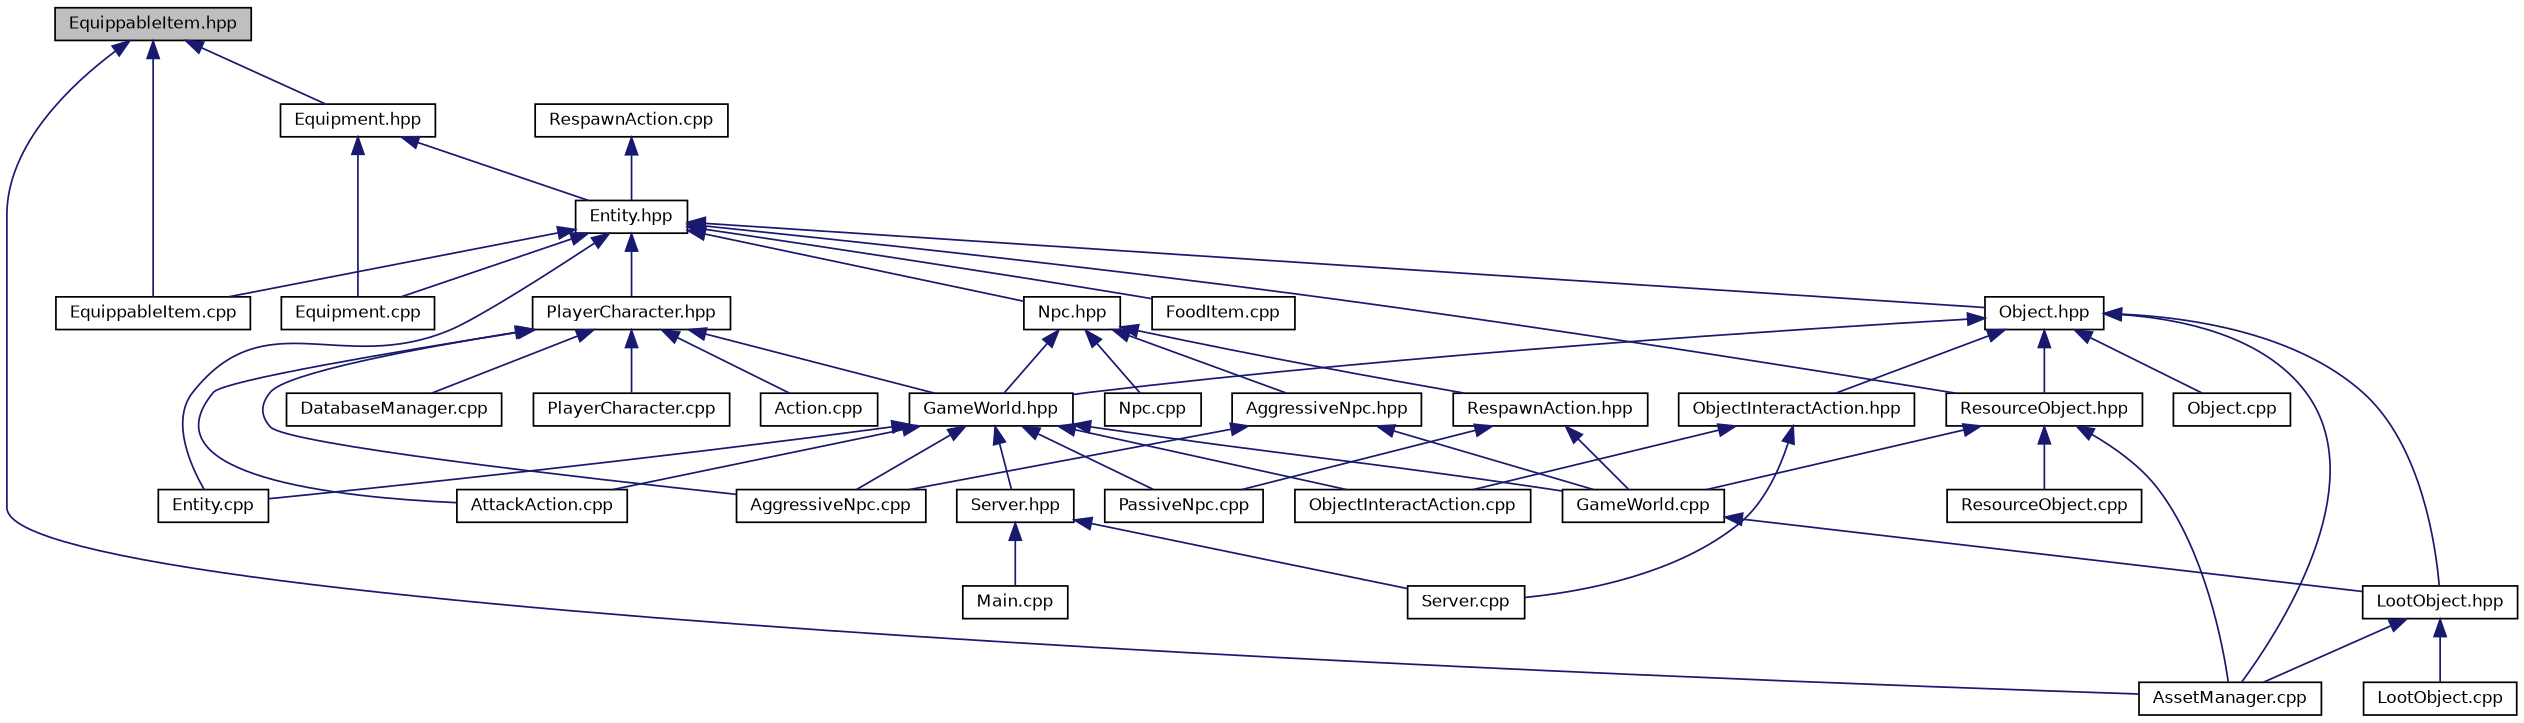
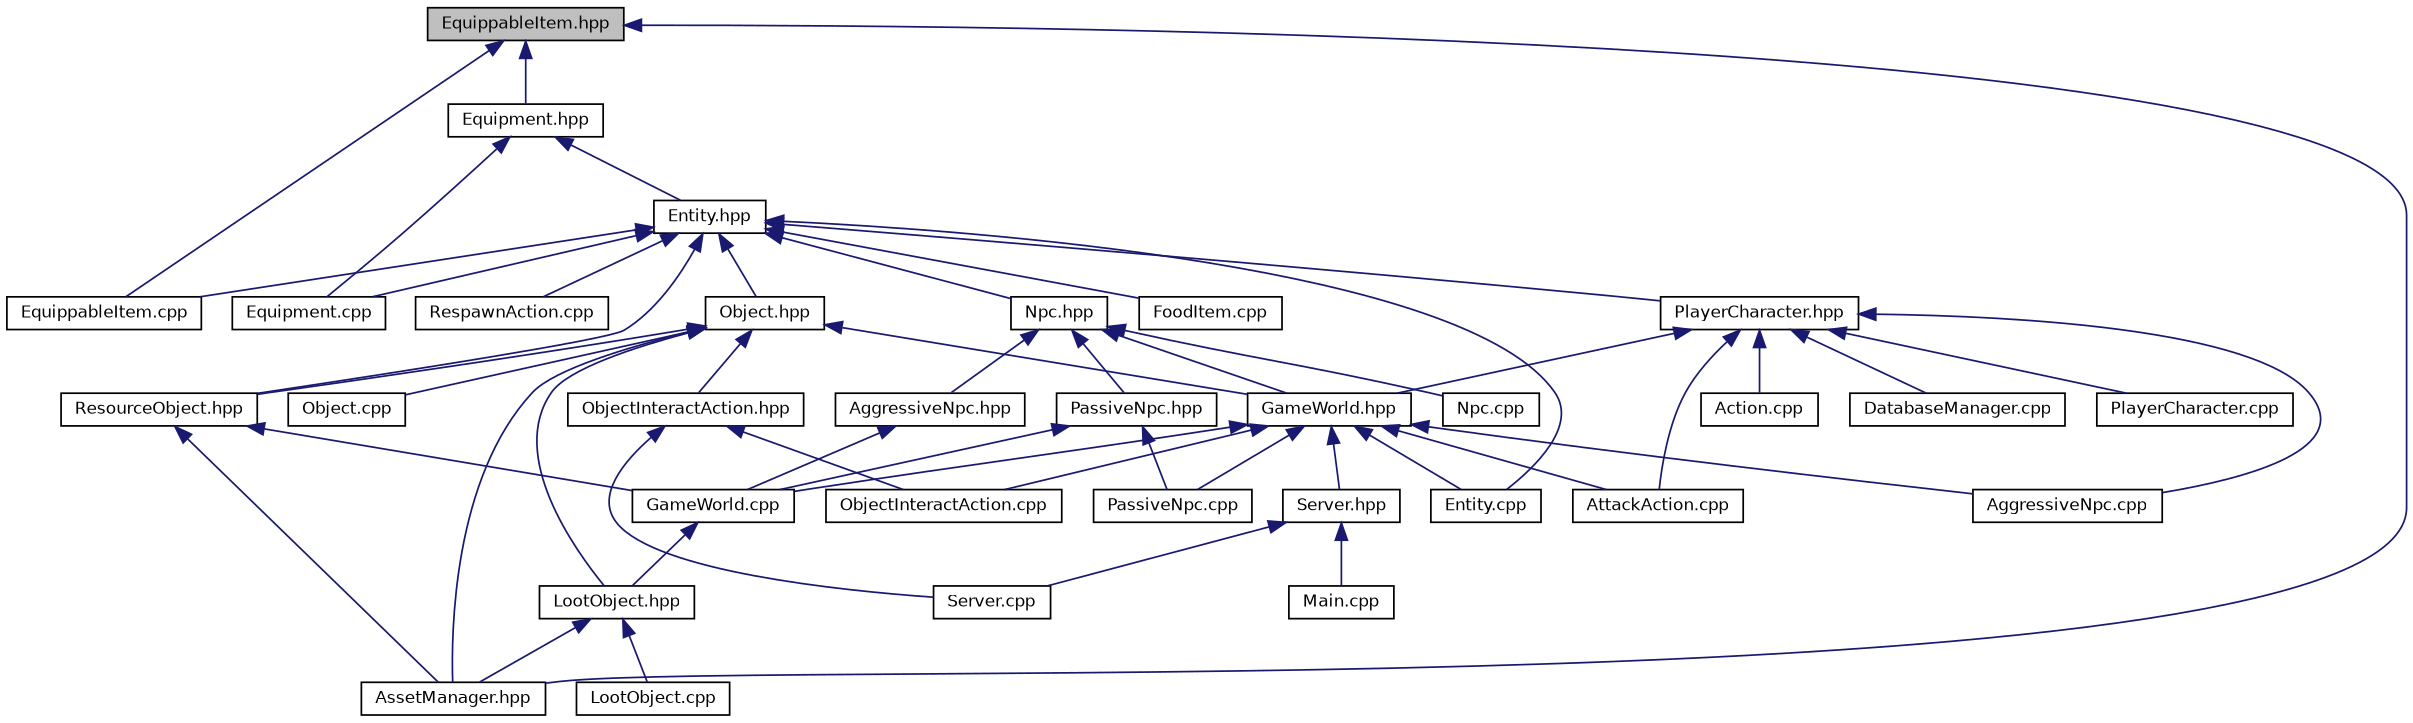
(632, 178) -> (603, 269)
(1550, 410) -> (1137, 410)
(1062, 461) -> none
(2044, 506) -> none
(2230, 699) -> (453, 699)
